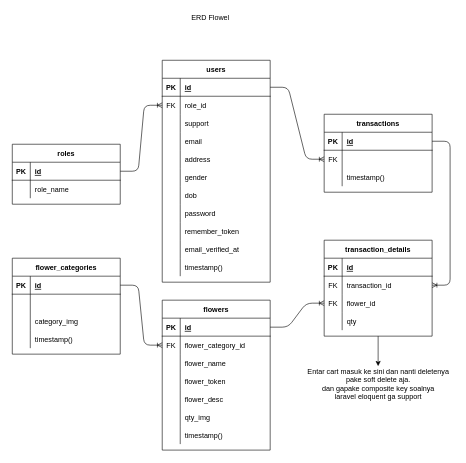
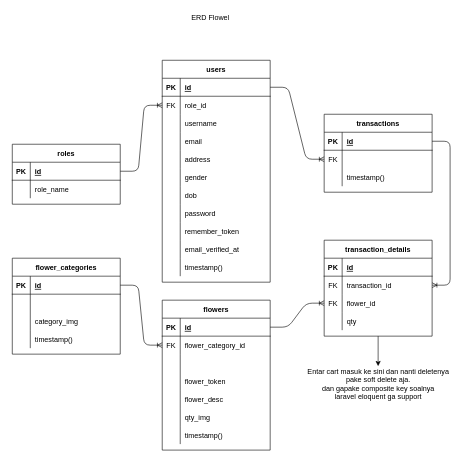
(199, 124) -> (201, 124)
(225, 363) -> none
